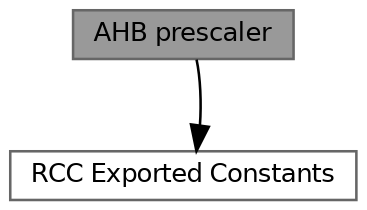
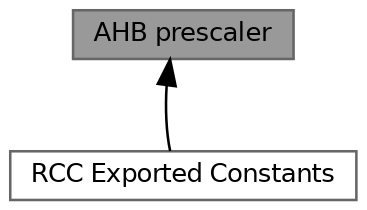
(200, 92) -> (166, 118)
